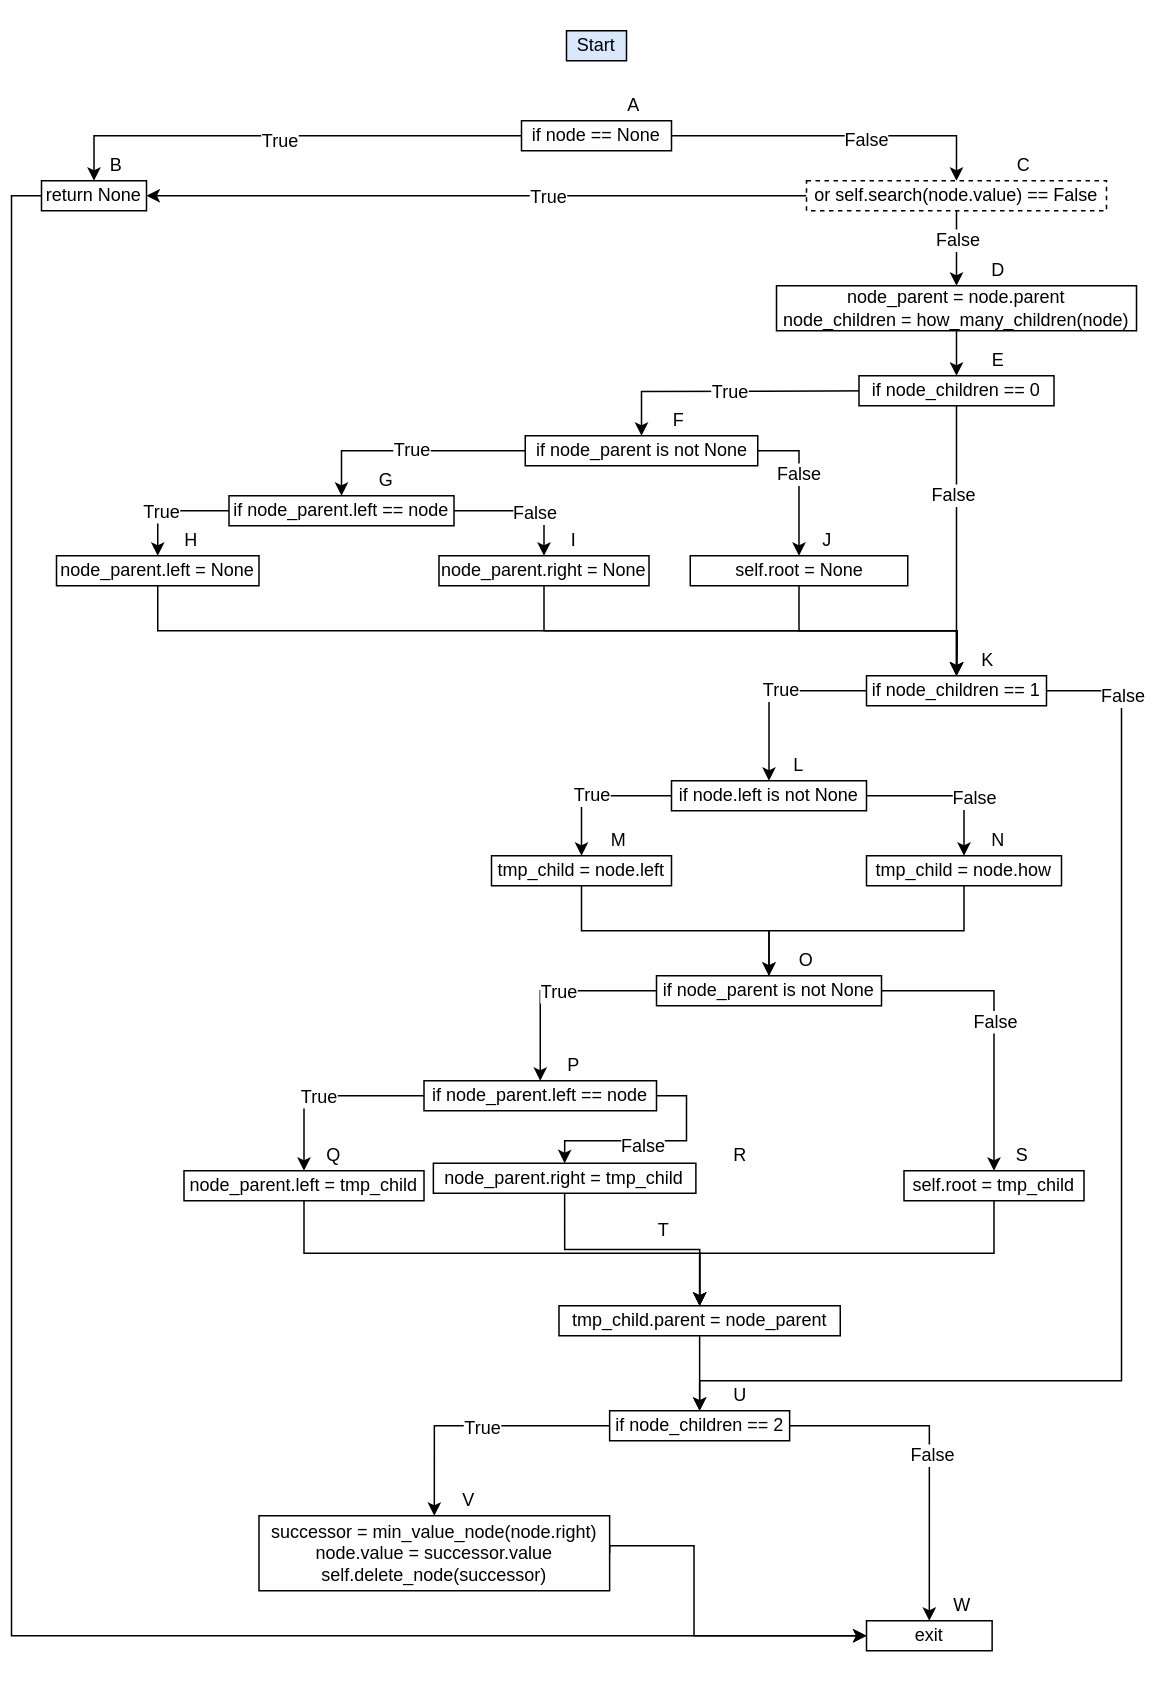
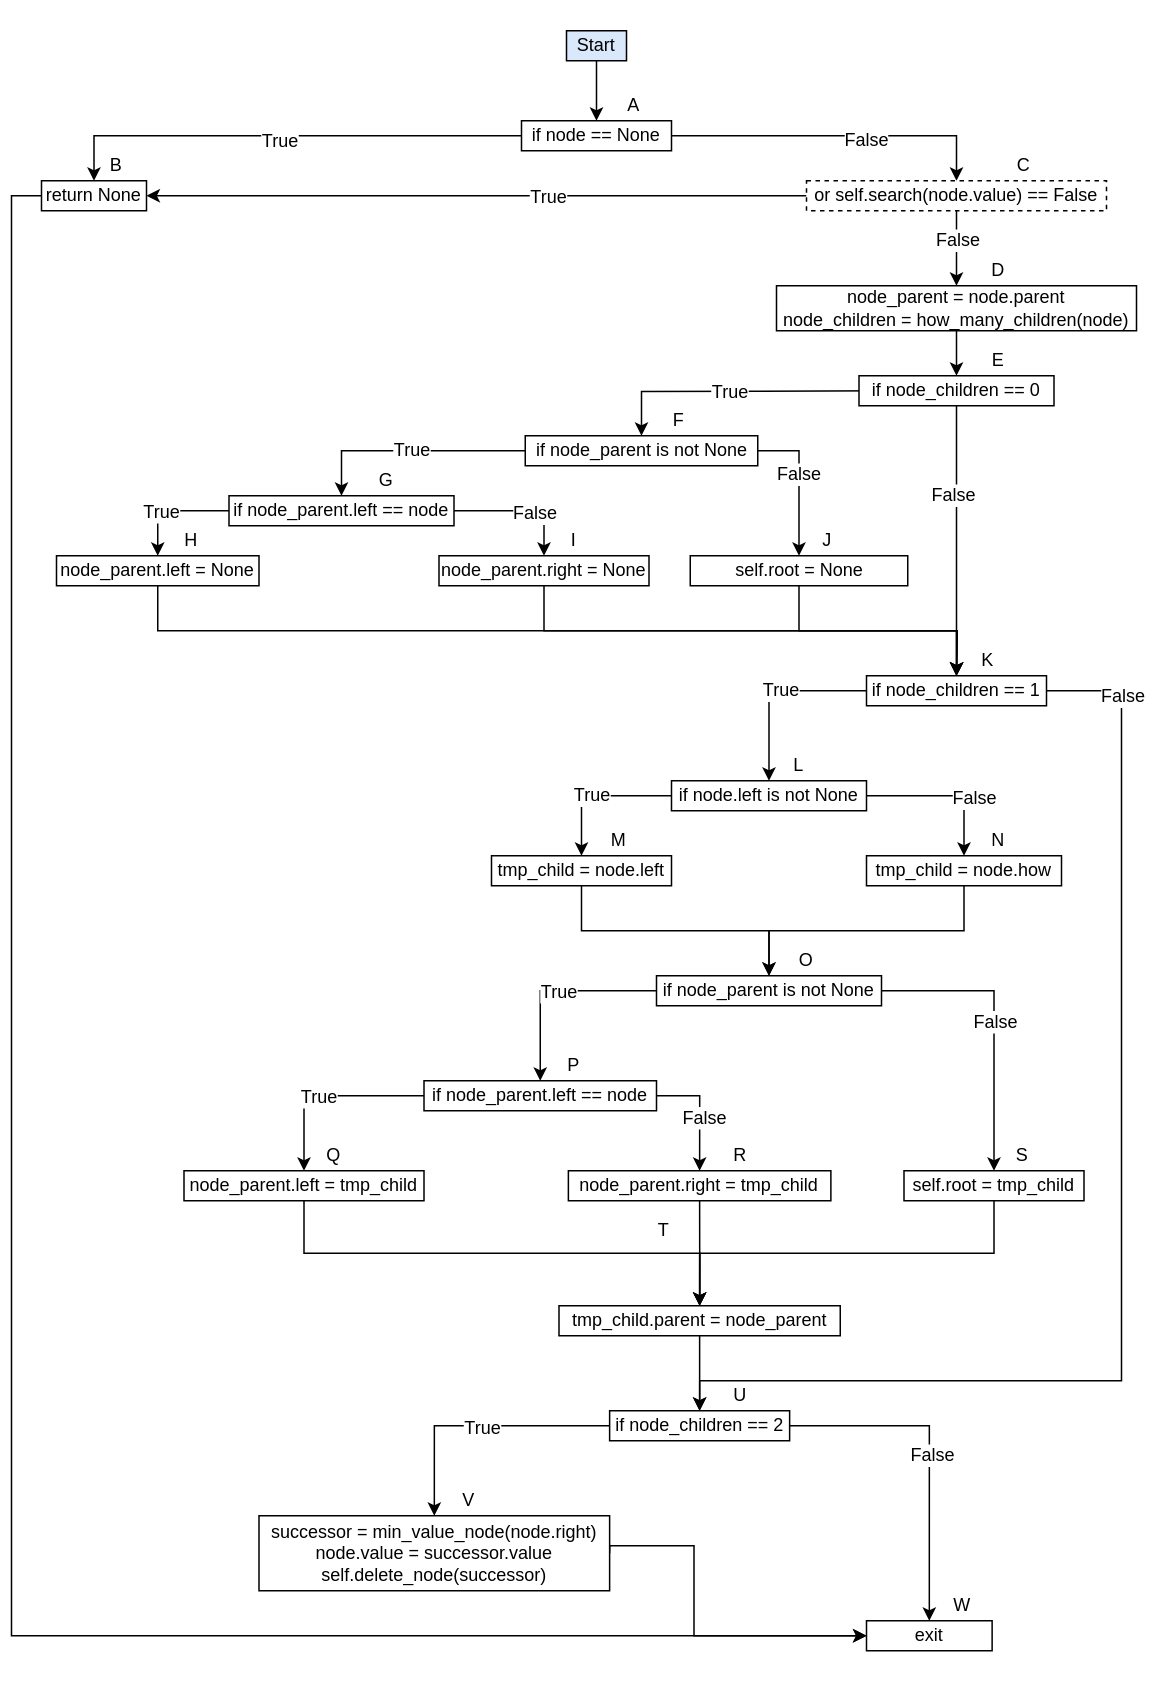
none -> (596, 86)
(564, 1178) -> (699, 1186)
